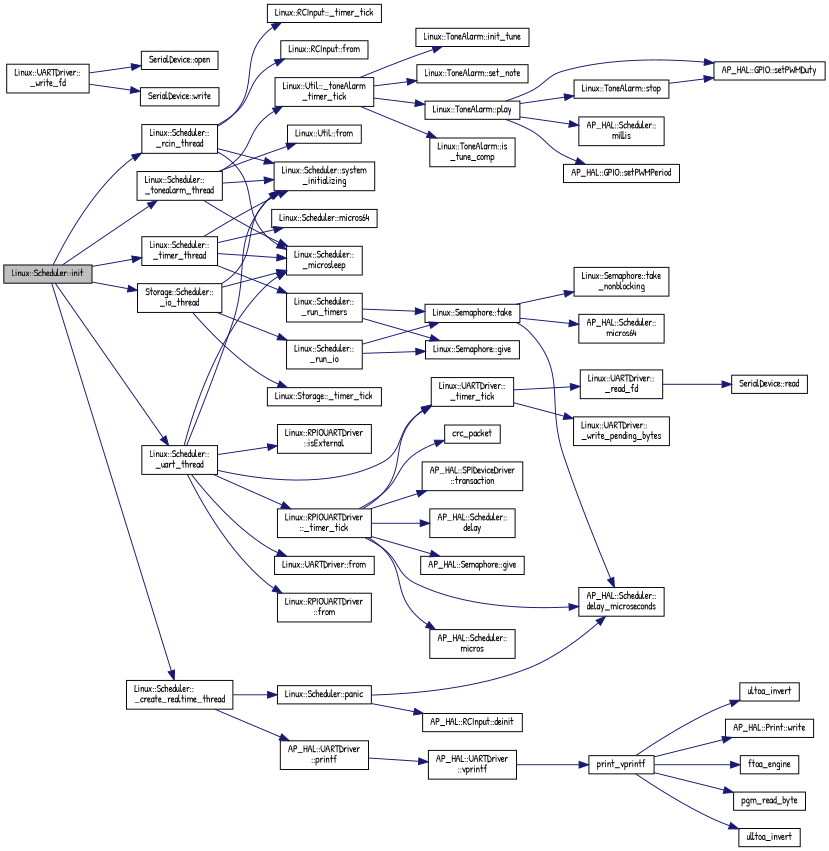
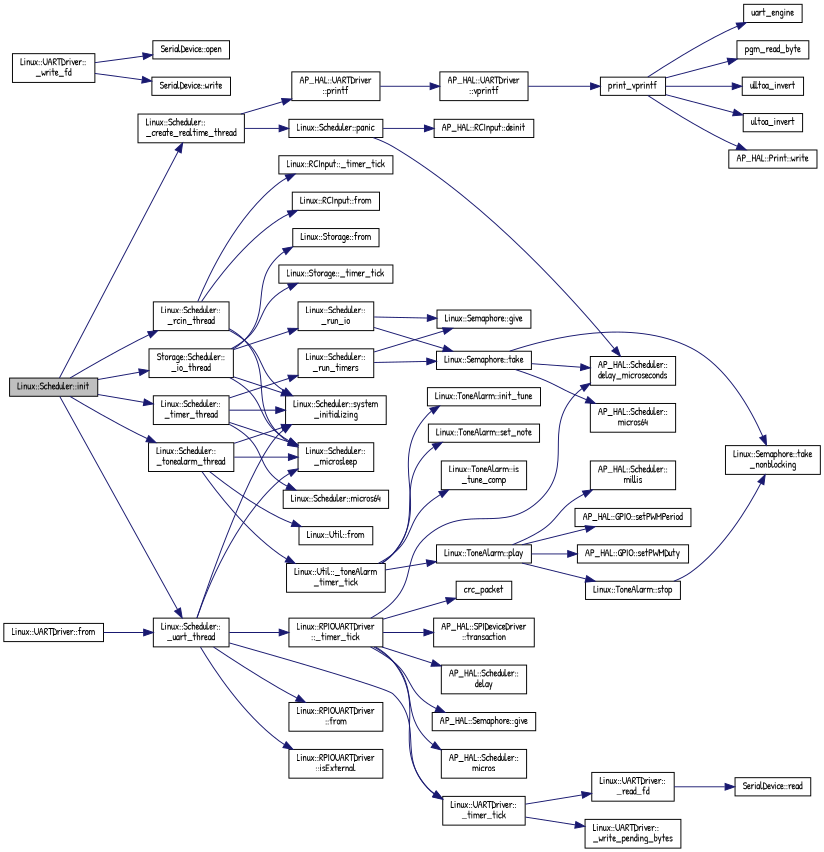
(687, 81) -> (725, 539)
none -> (336, 238)
(231, 518) -> (124, 632)
(770, 765) -> (773, 13)
